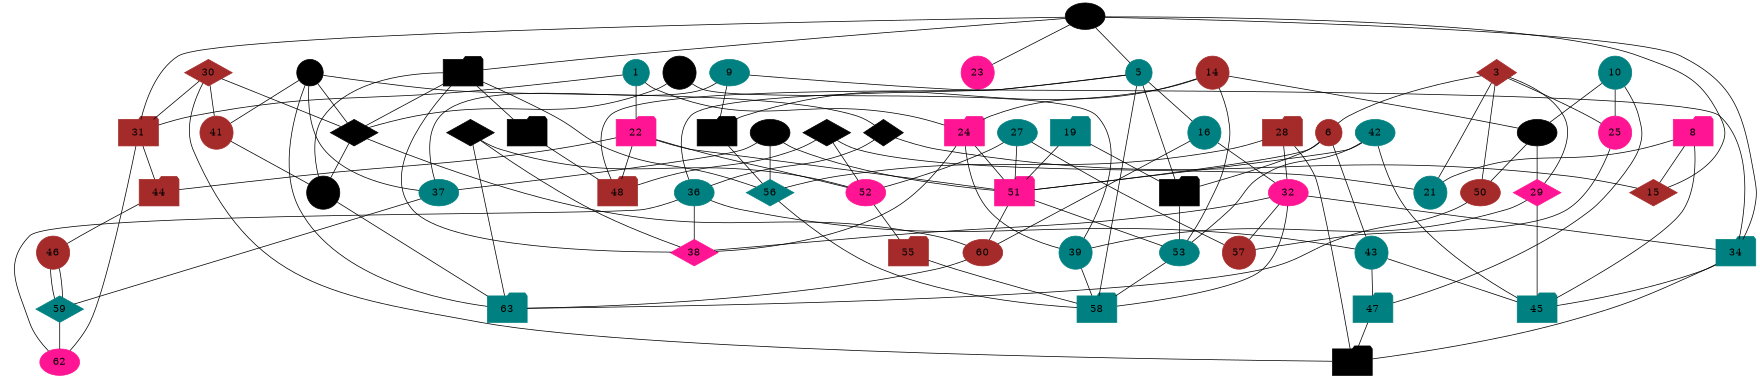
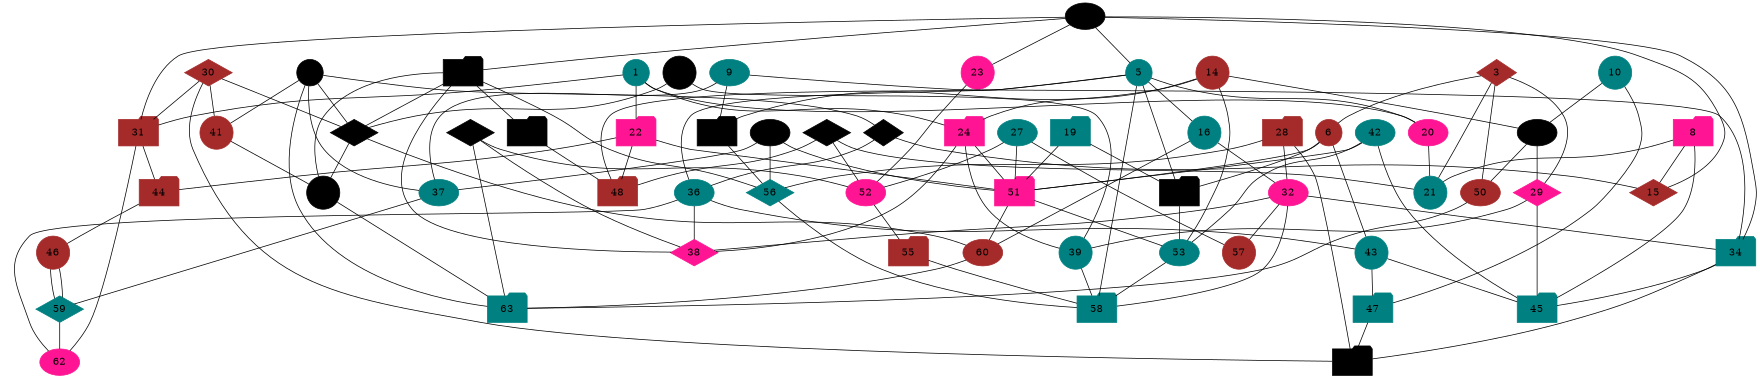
none -> (1428, 133)
(1615, 133) -> none
(756, 166) -> (923, 134)
